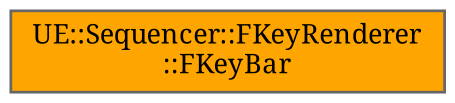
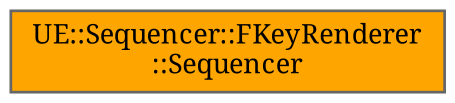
(228, 52) -> (228, 52)
